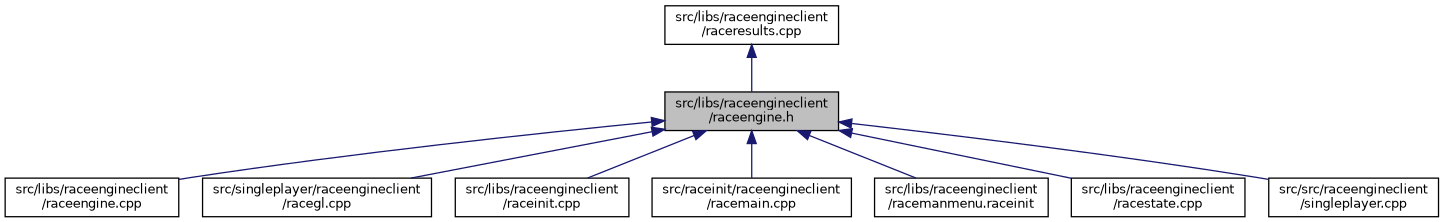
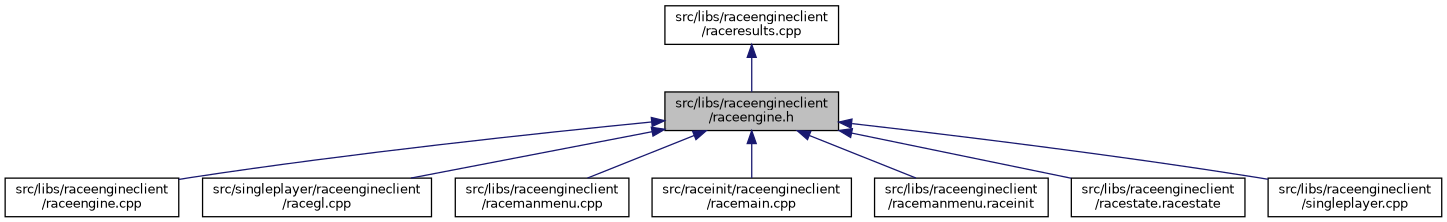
(542, 197) -> (542, 197)
(1158, 197) -> (1158, 197)
(1354, 197) -> (1355, 197)
